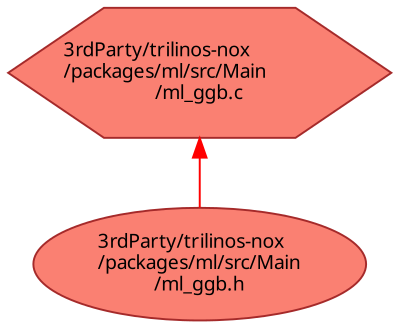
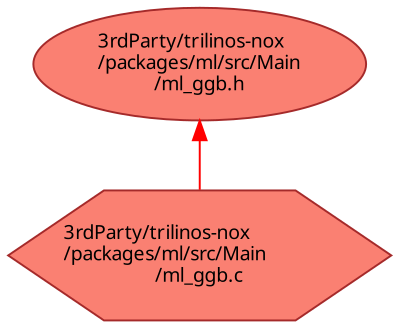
(200, 183) -> (200, 165)
